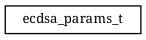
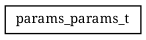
(73, 20) -> (73, 20)
